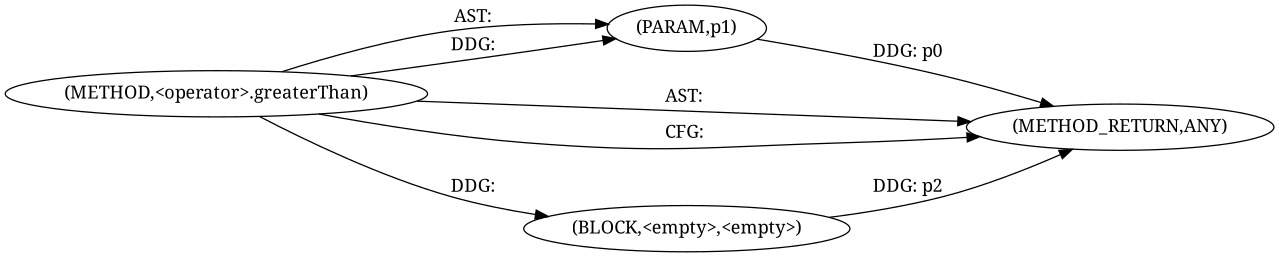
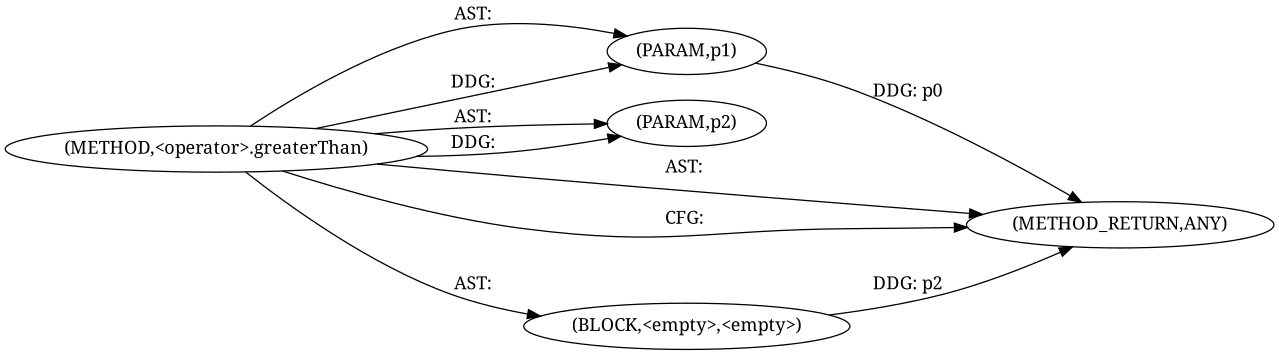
none -> (687, 123)
(476, 187) -> (476, 285)
